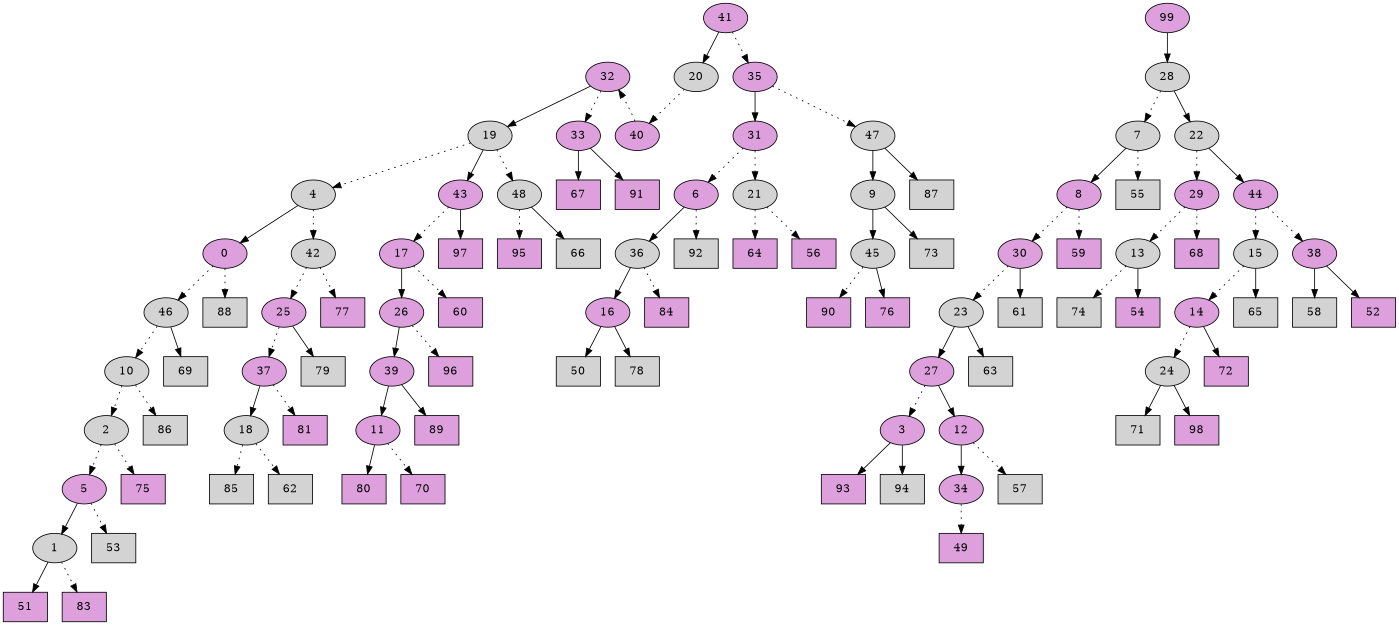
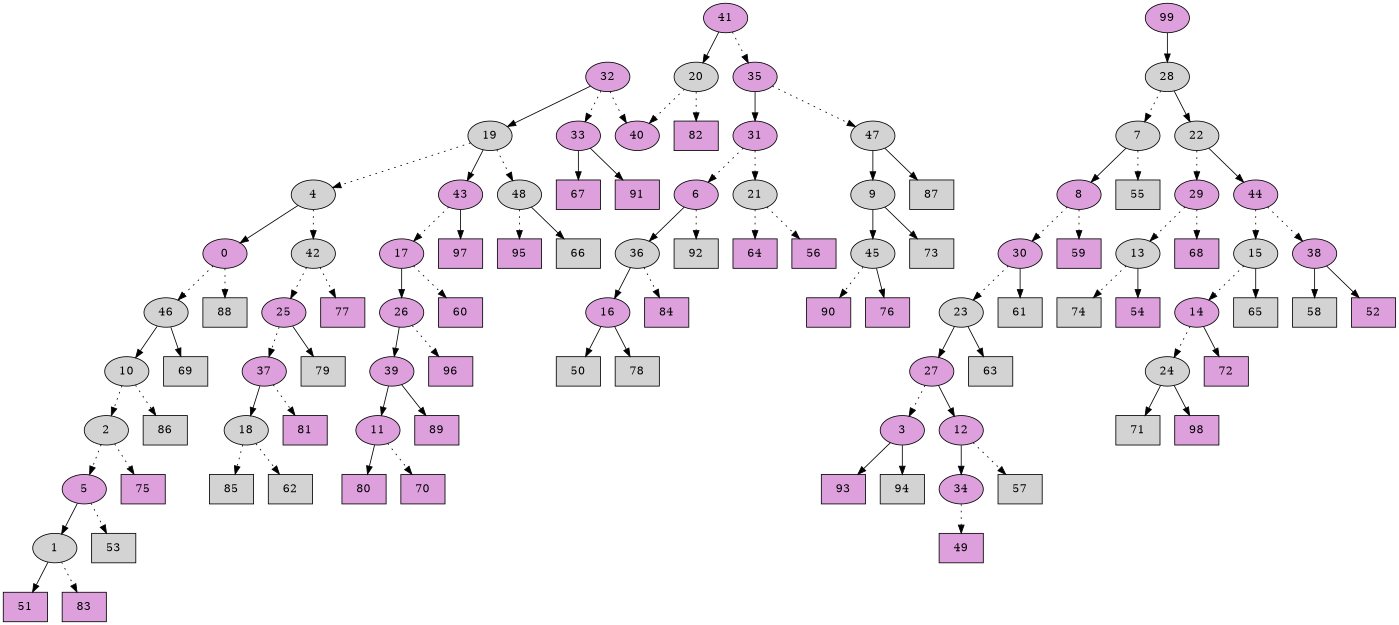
(629, 109) -> (616, 104)
none -> (696, 136)
(149, 339) -> (149, 339)
